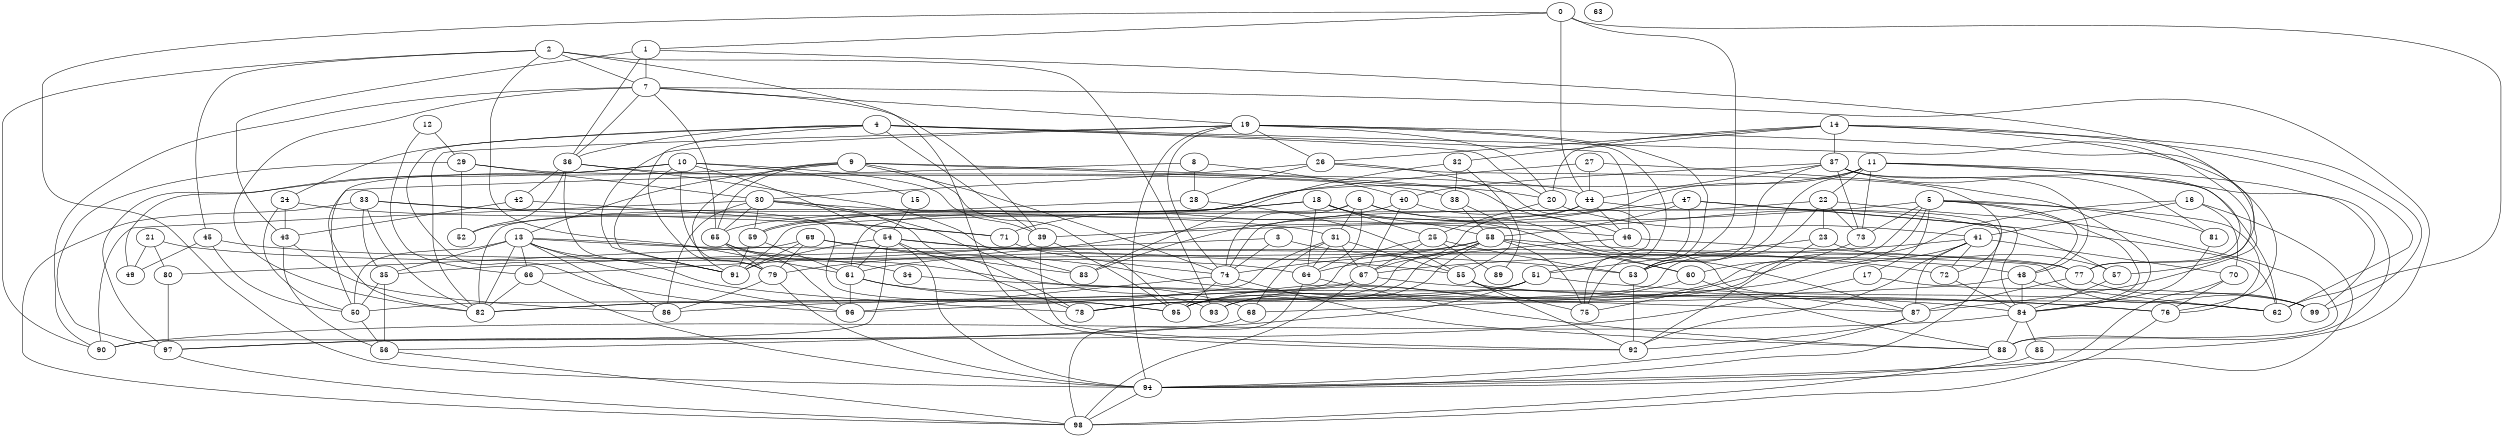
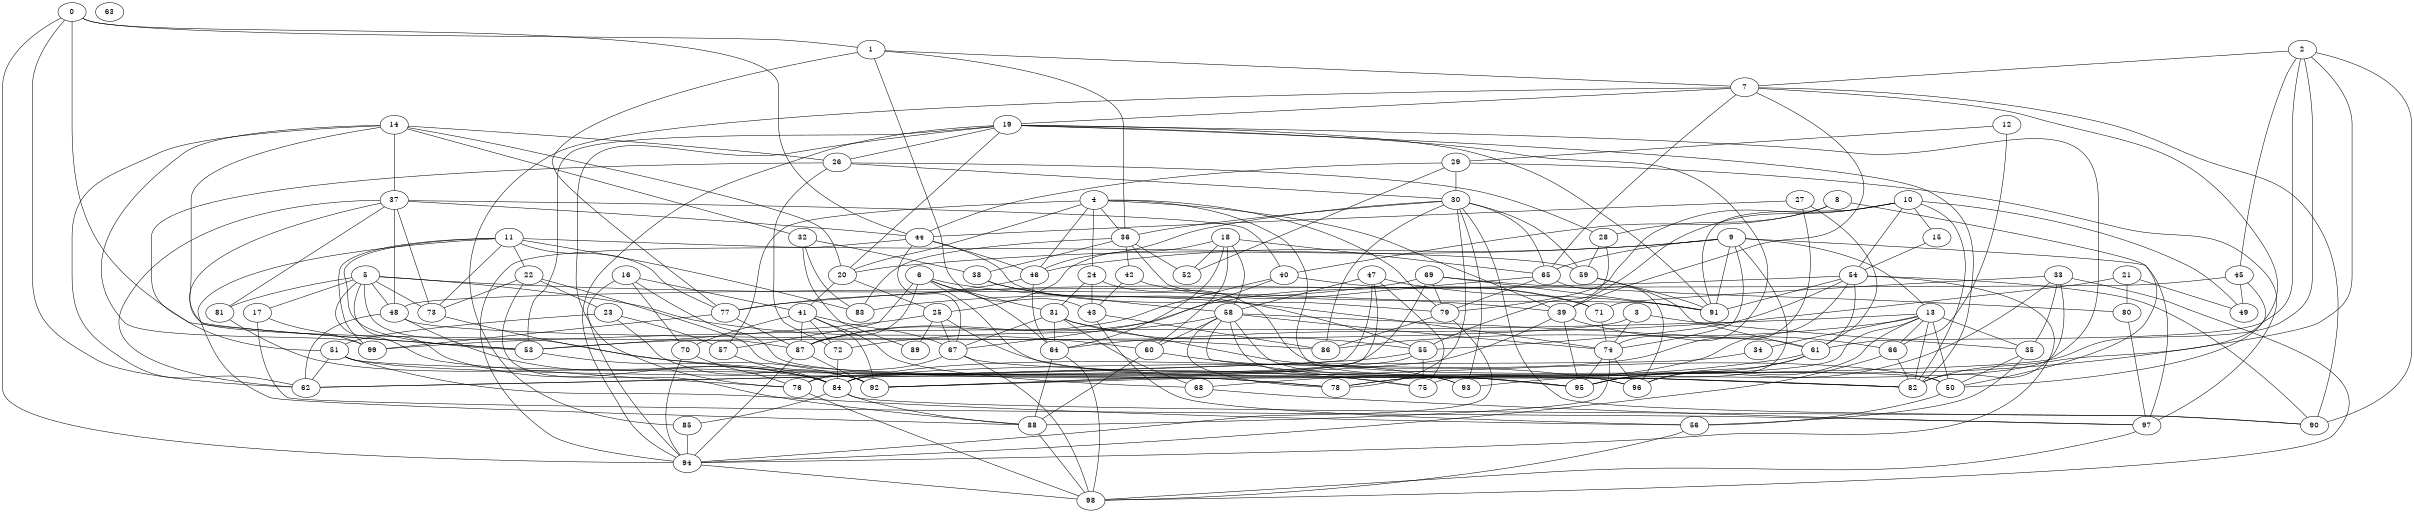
(608, 126) -> (1290, 214)
(1510, 211) -> none
